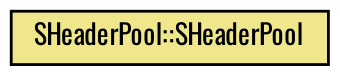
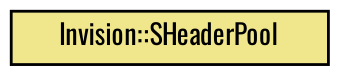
(170, 38) -> (170, 38)
